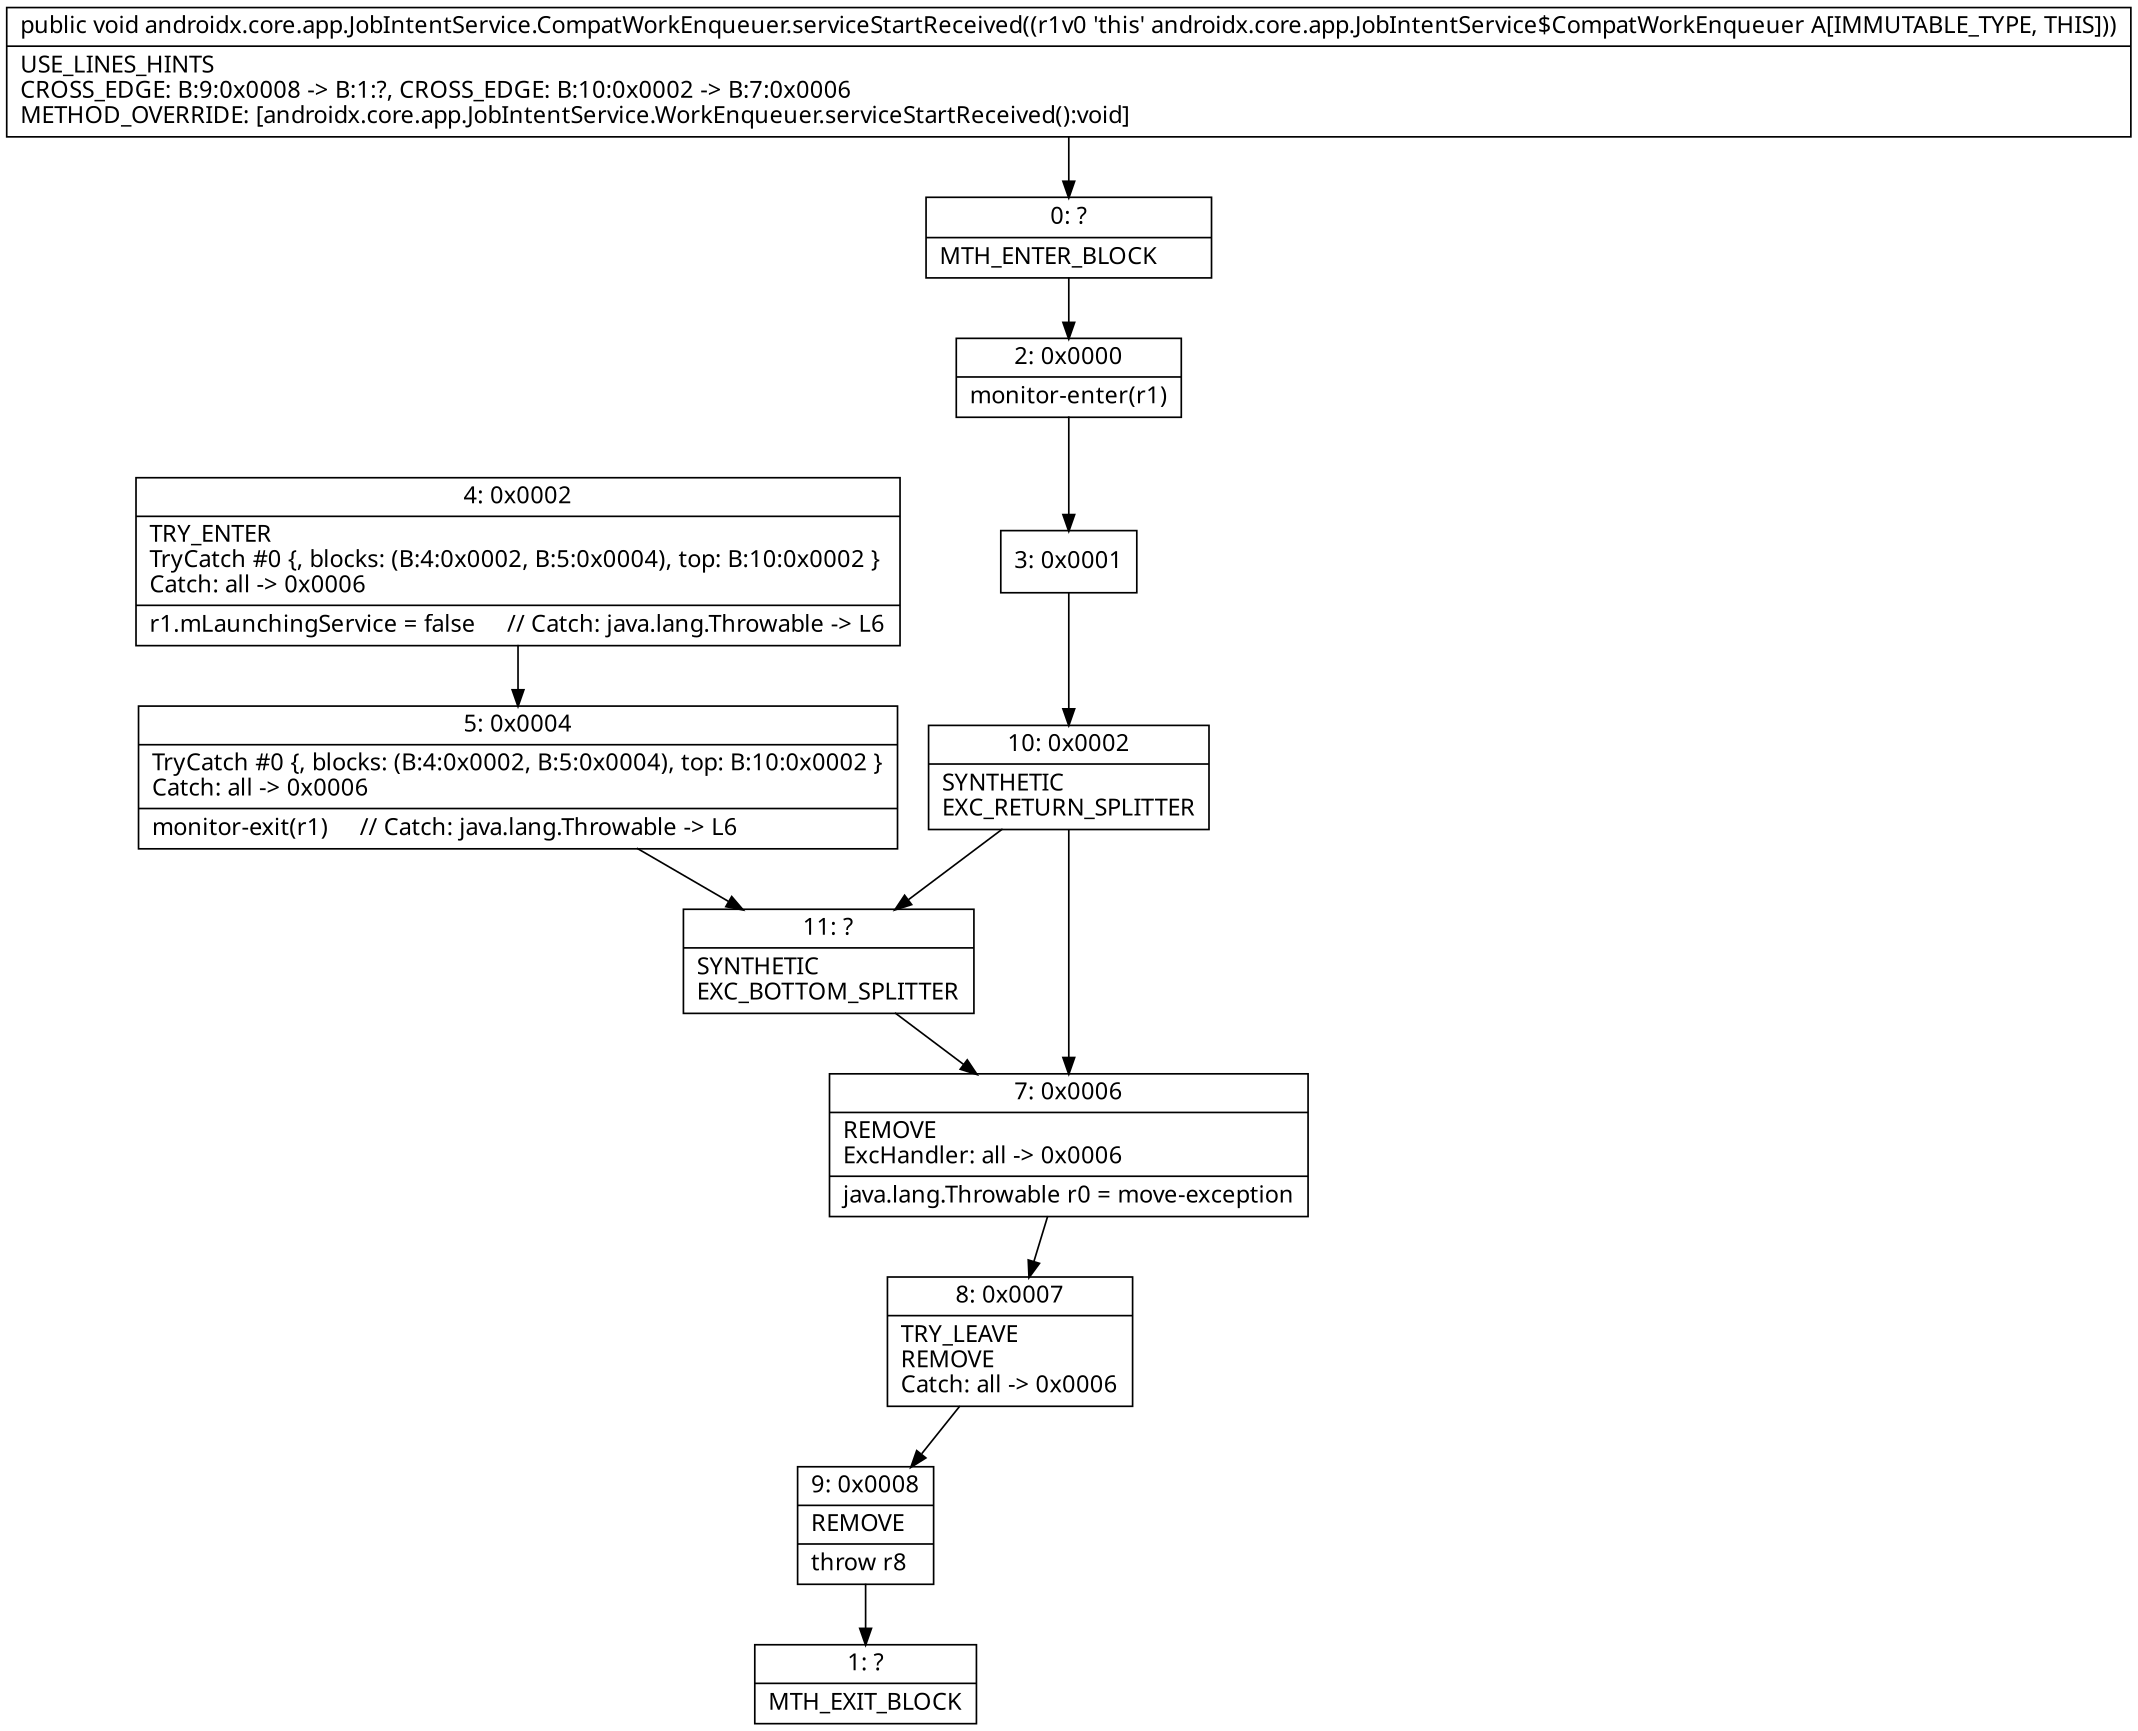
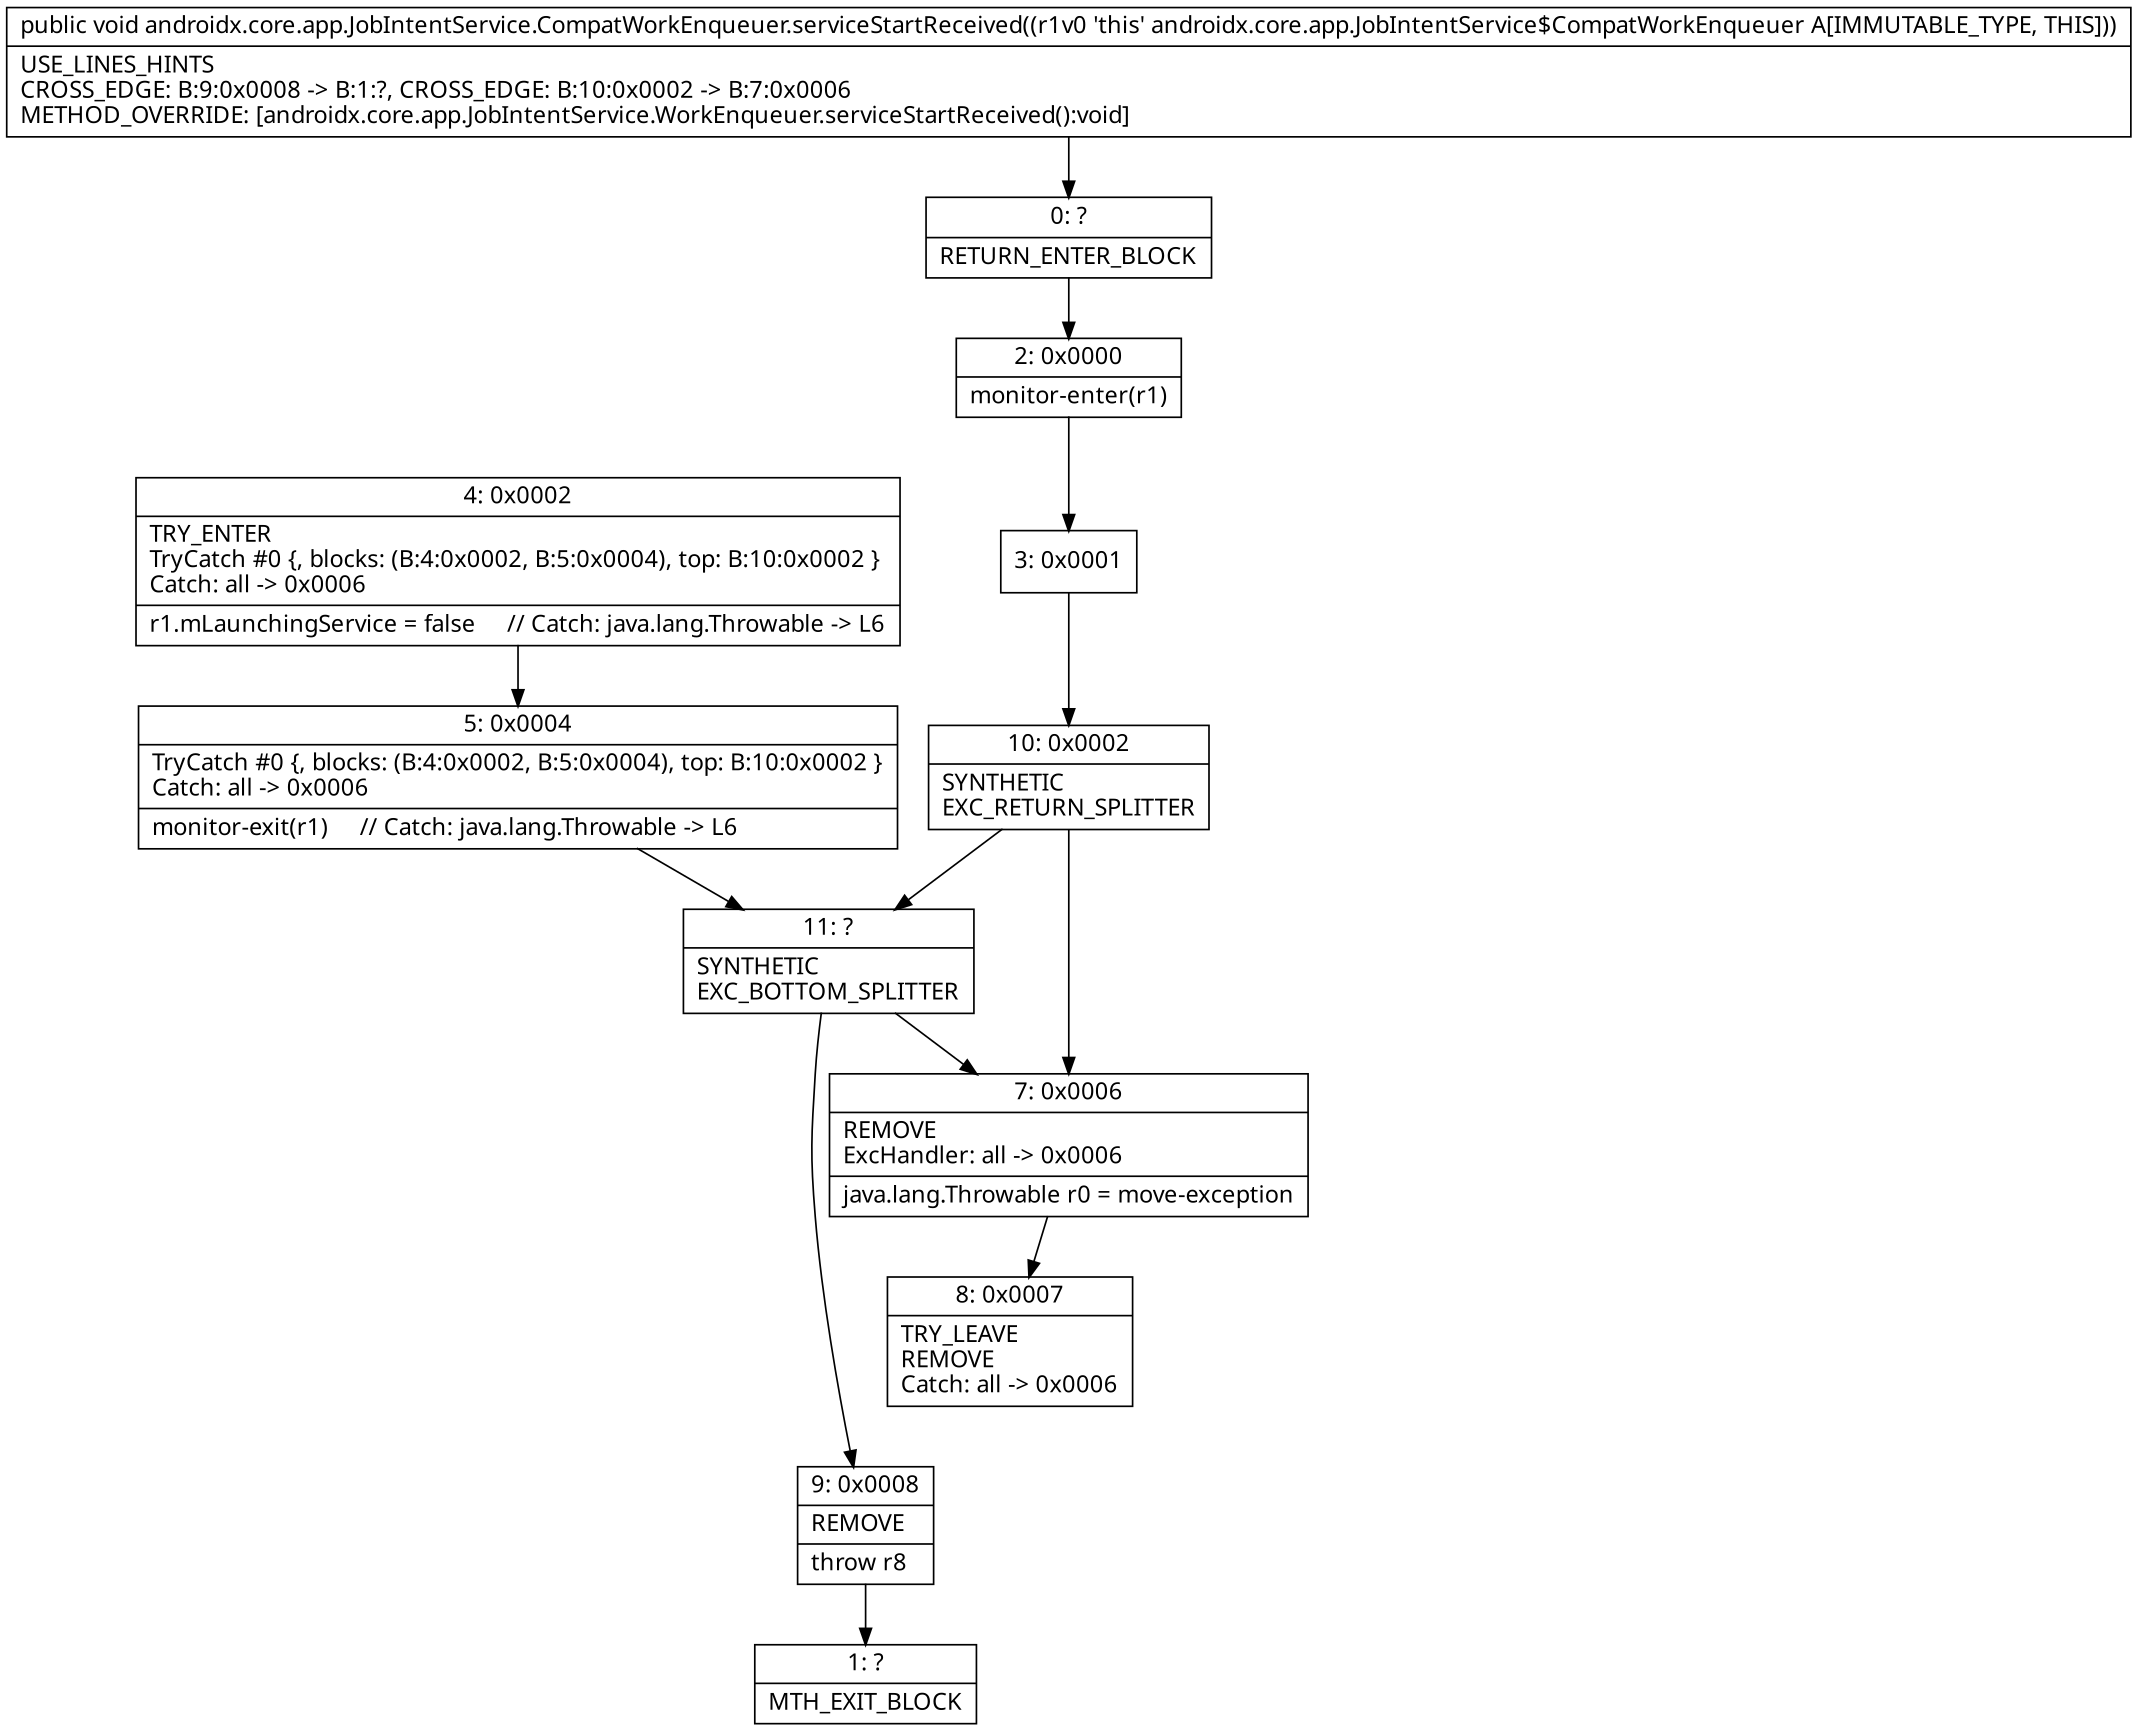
(1049, 257) -> (1069, 257)
(941, 1430) -> (817, 1233)
